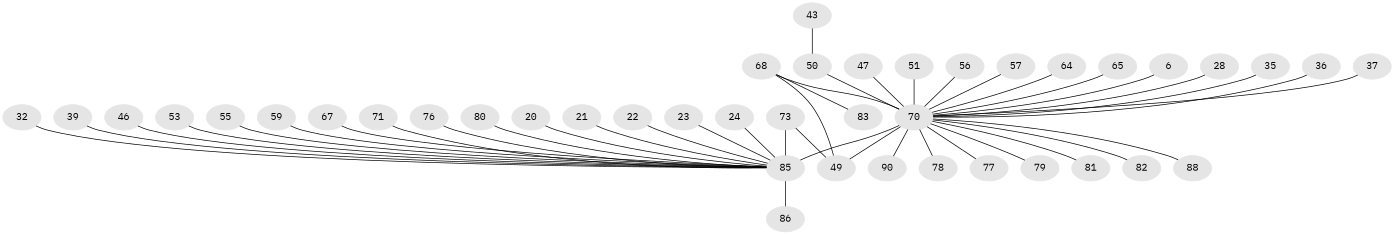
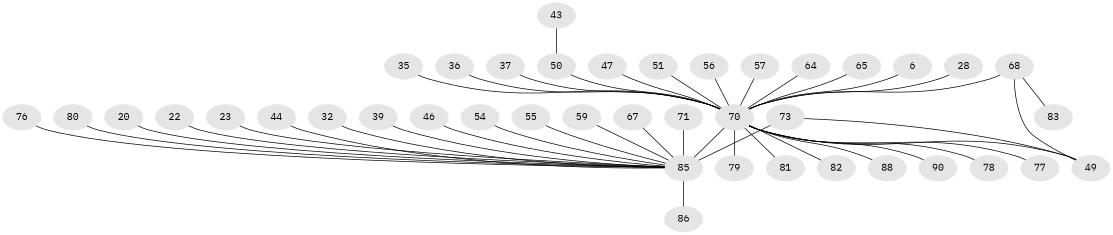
(175, 117) -> (480, 117)
(582, 117) -> none
(735, 117) -> (276, 117)
